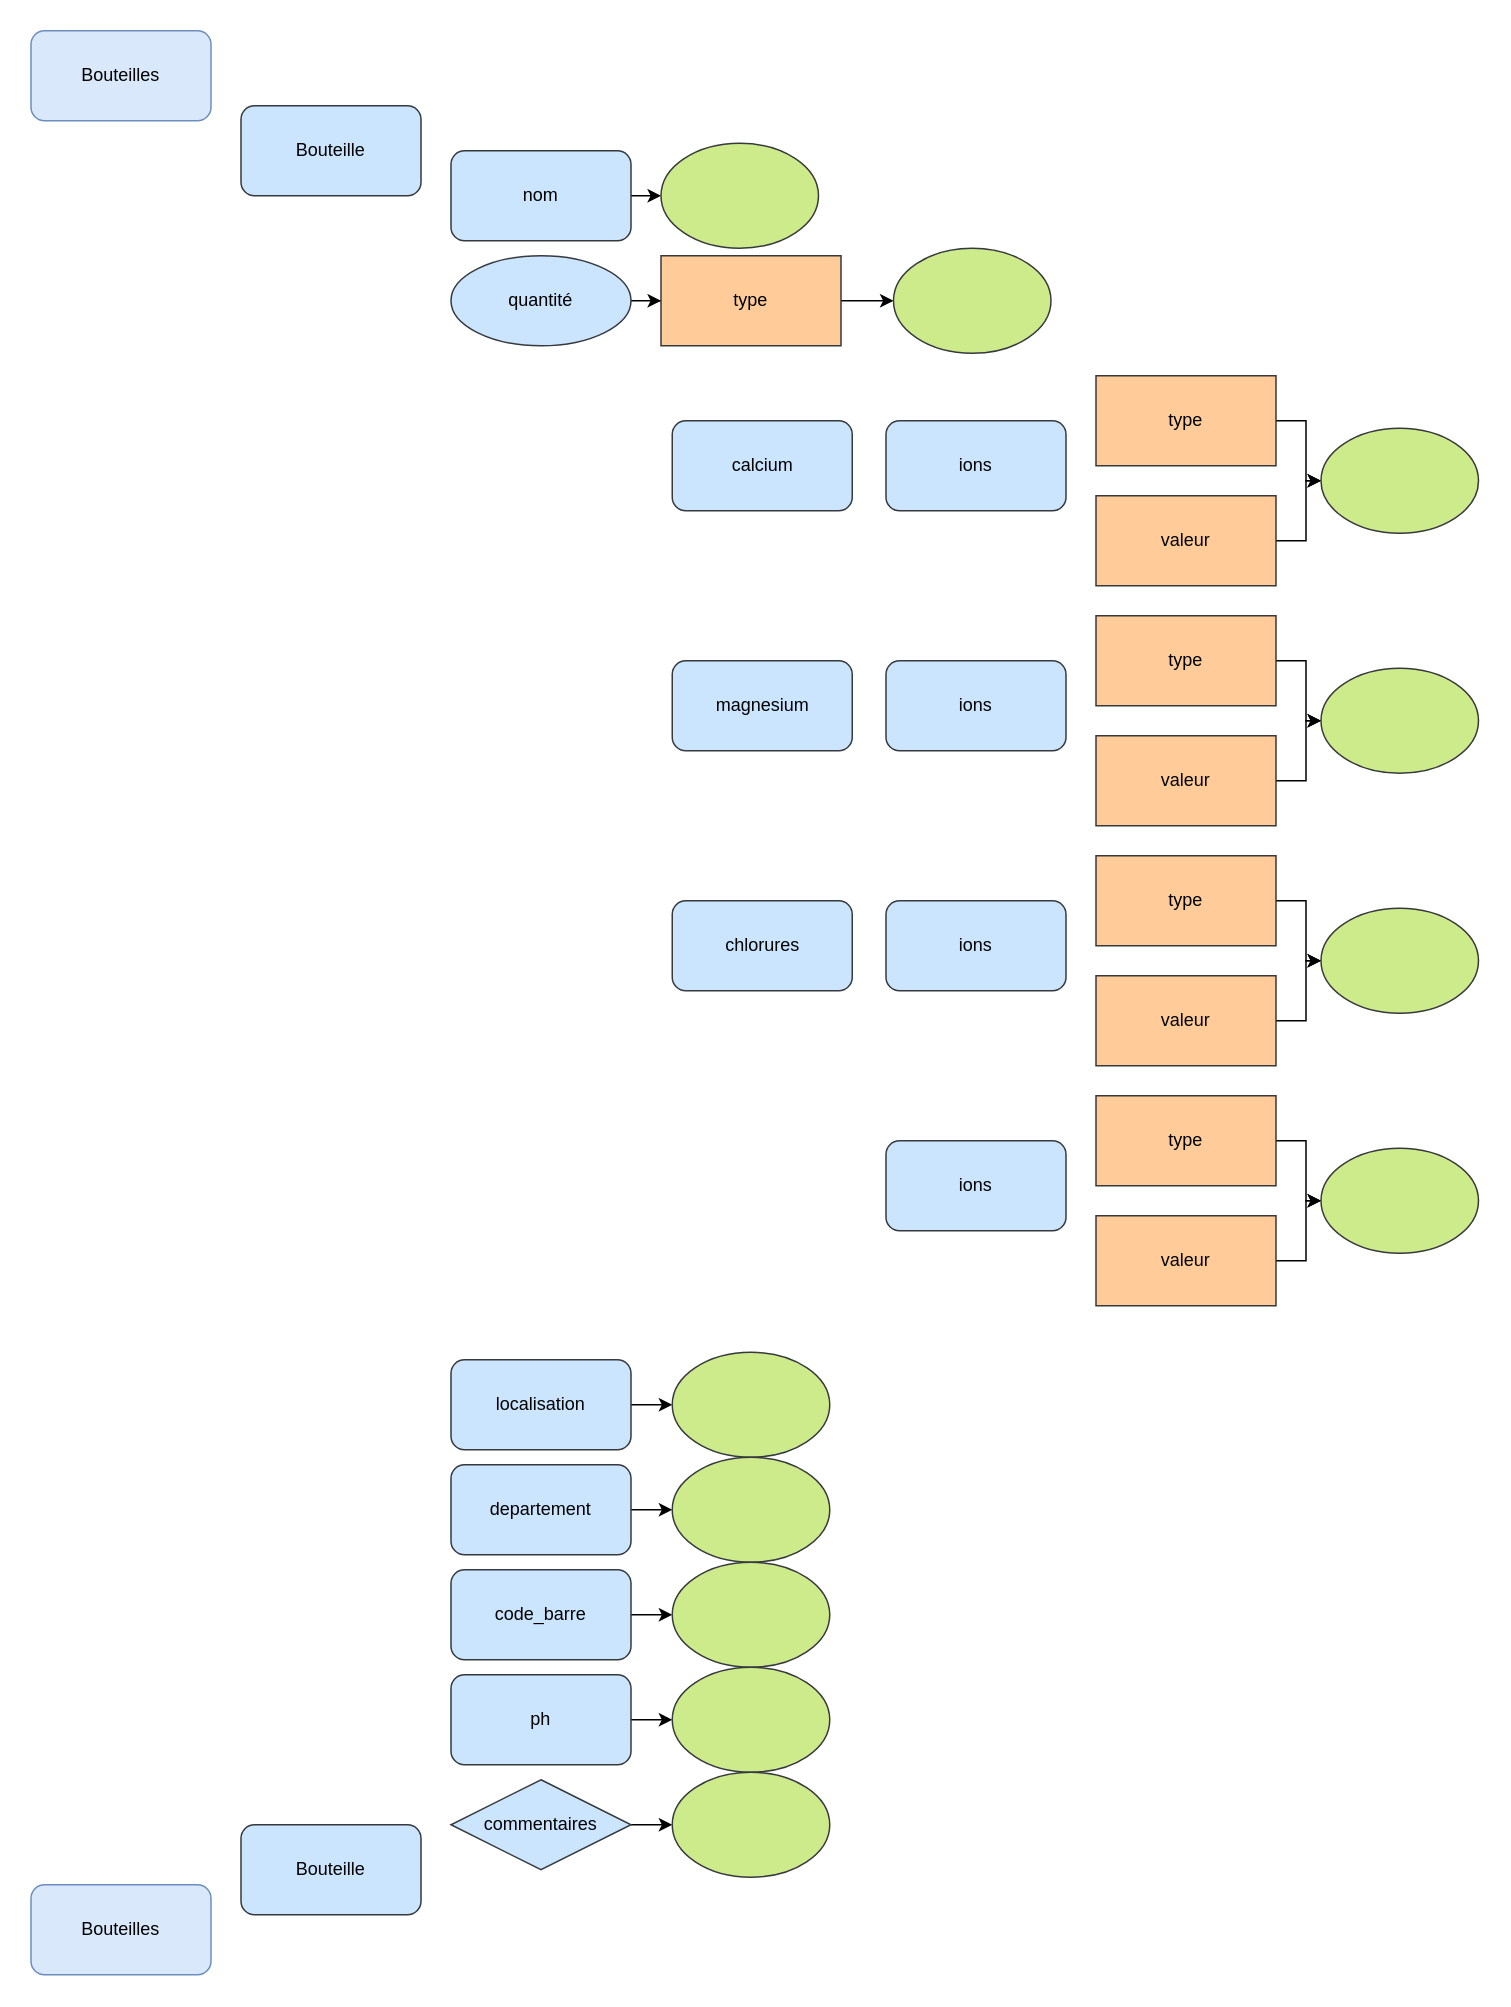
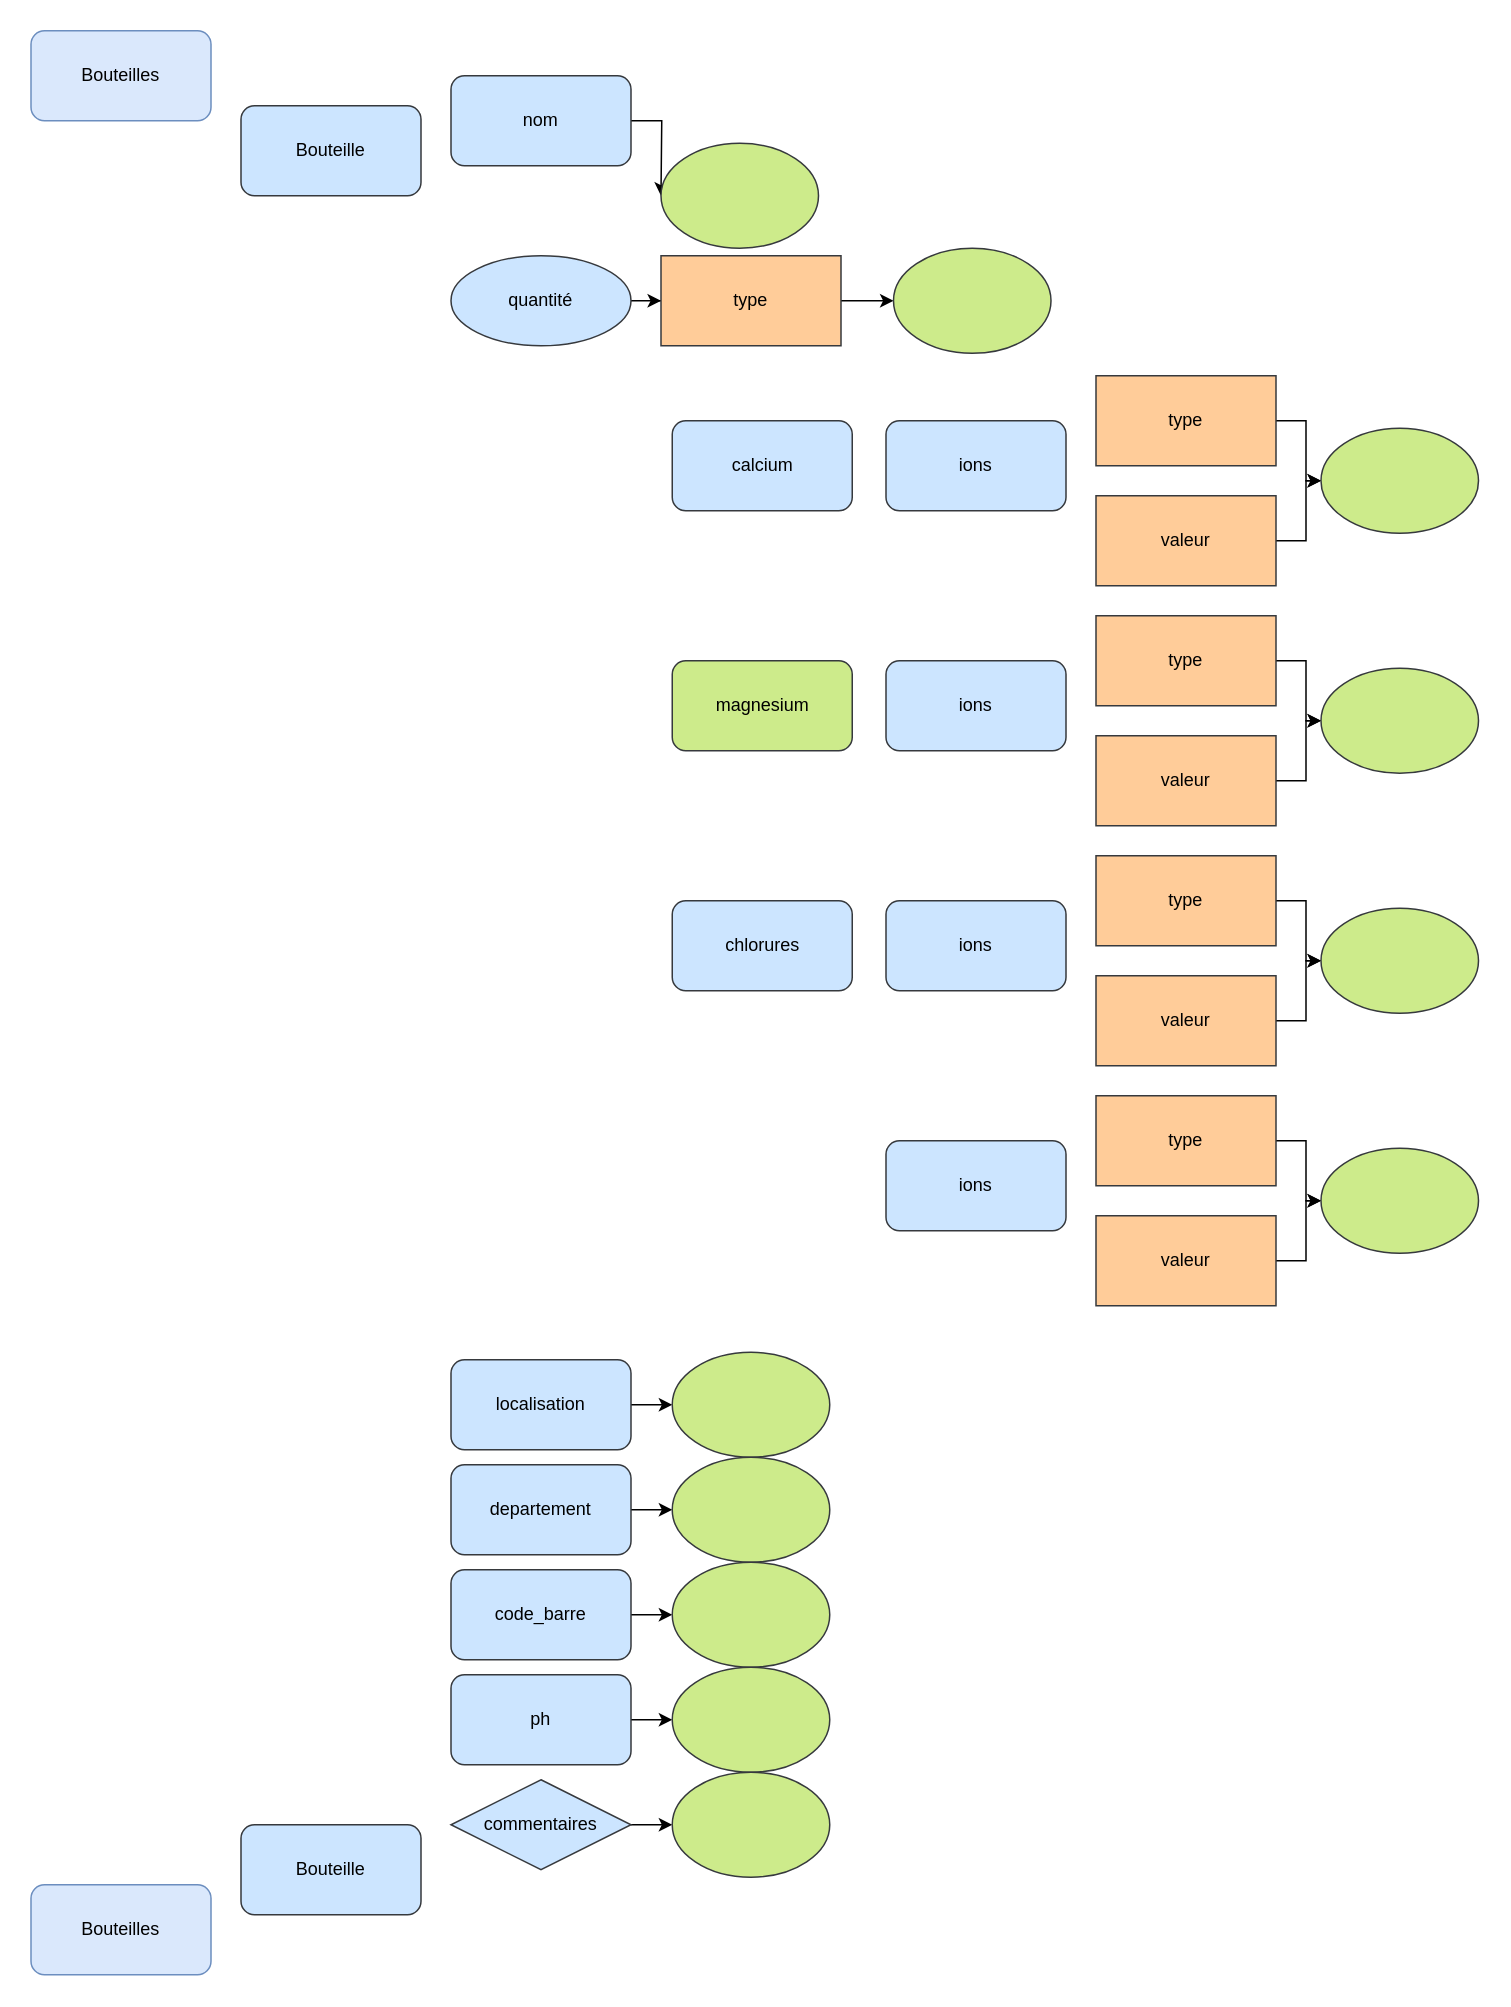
(541, 196) -> (541, 121)
(762, 706) -> (762, 706)
